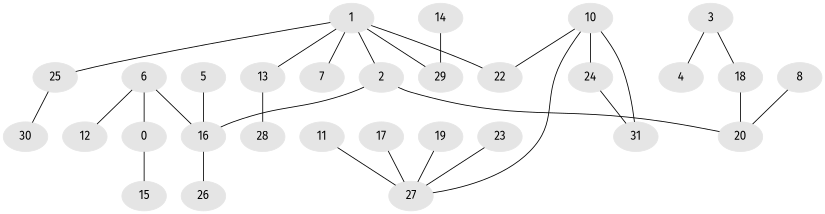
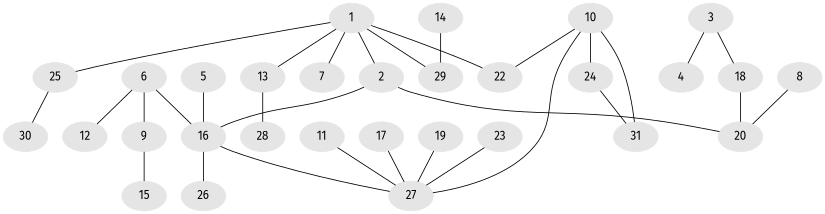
(144, 137) -> (144, 137)
none -> (304, 173)
